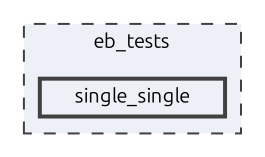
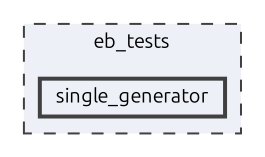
(132, 98) -> (132, 98)
